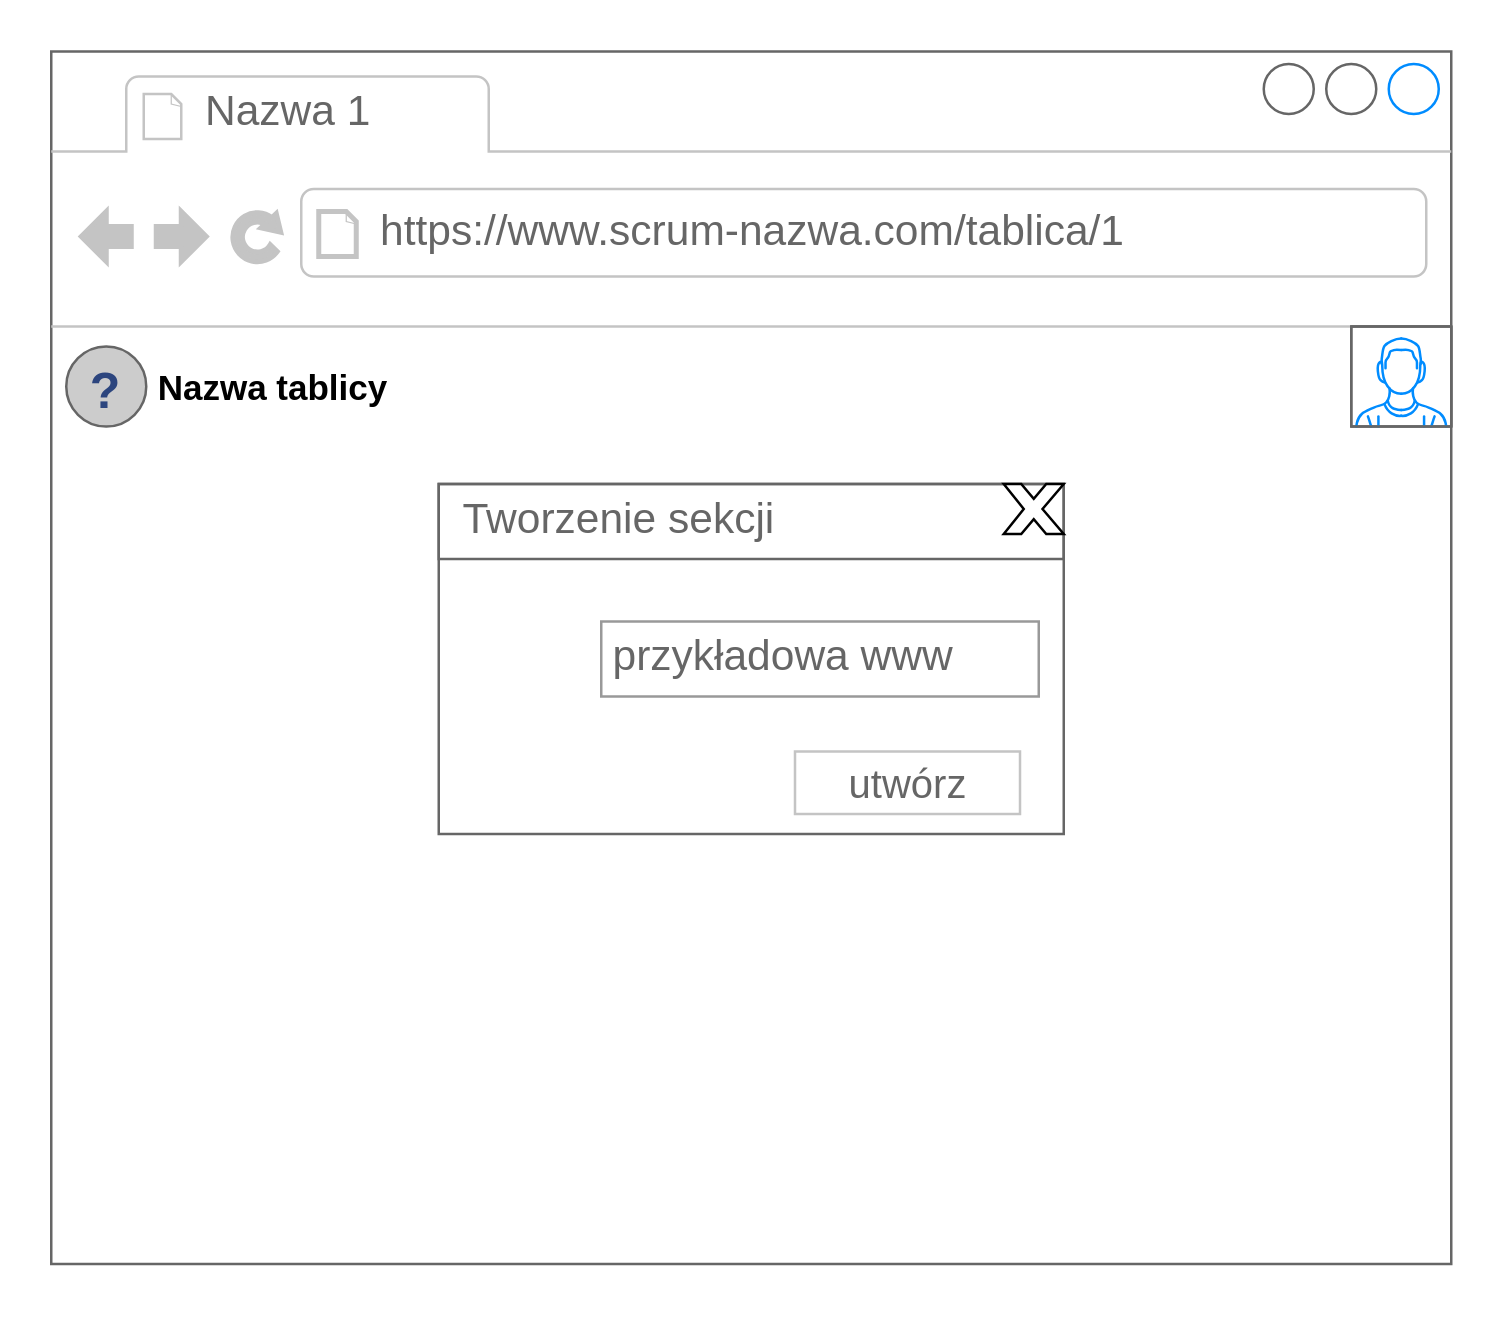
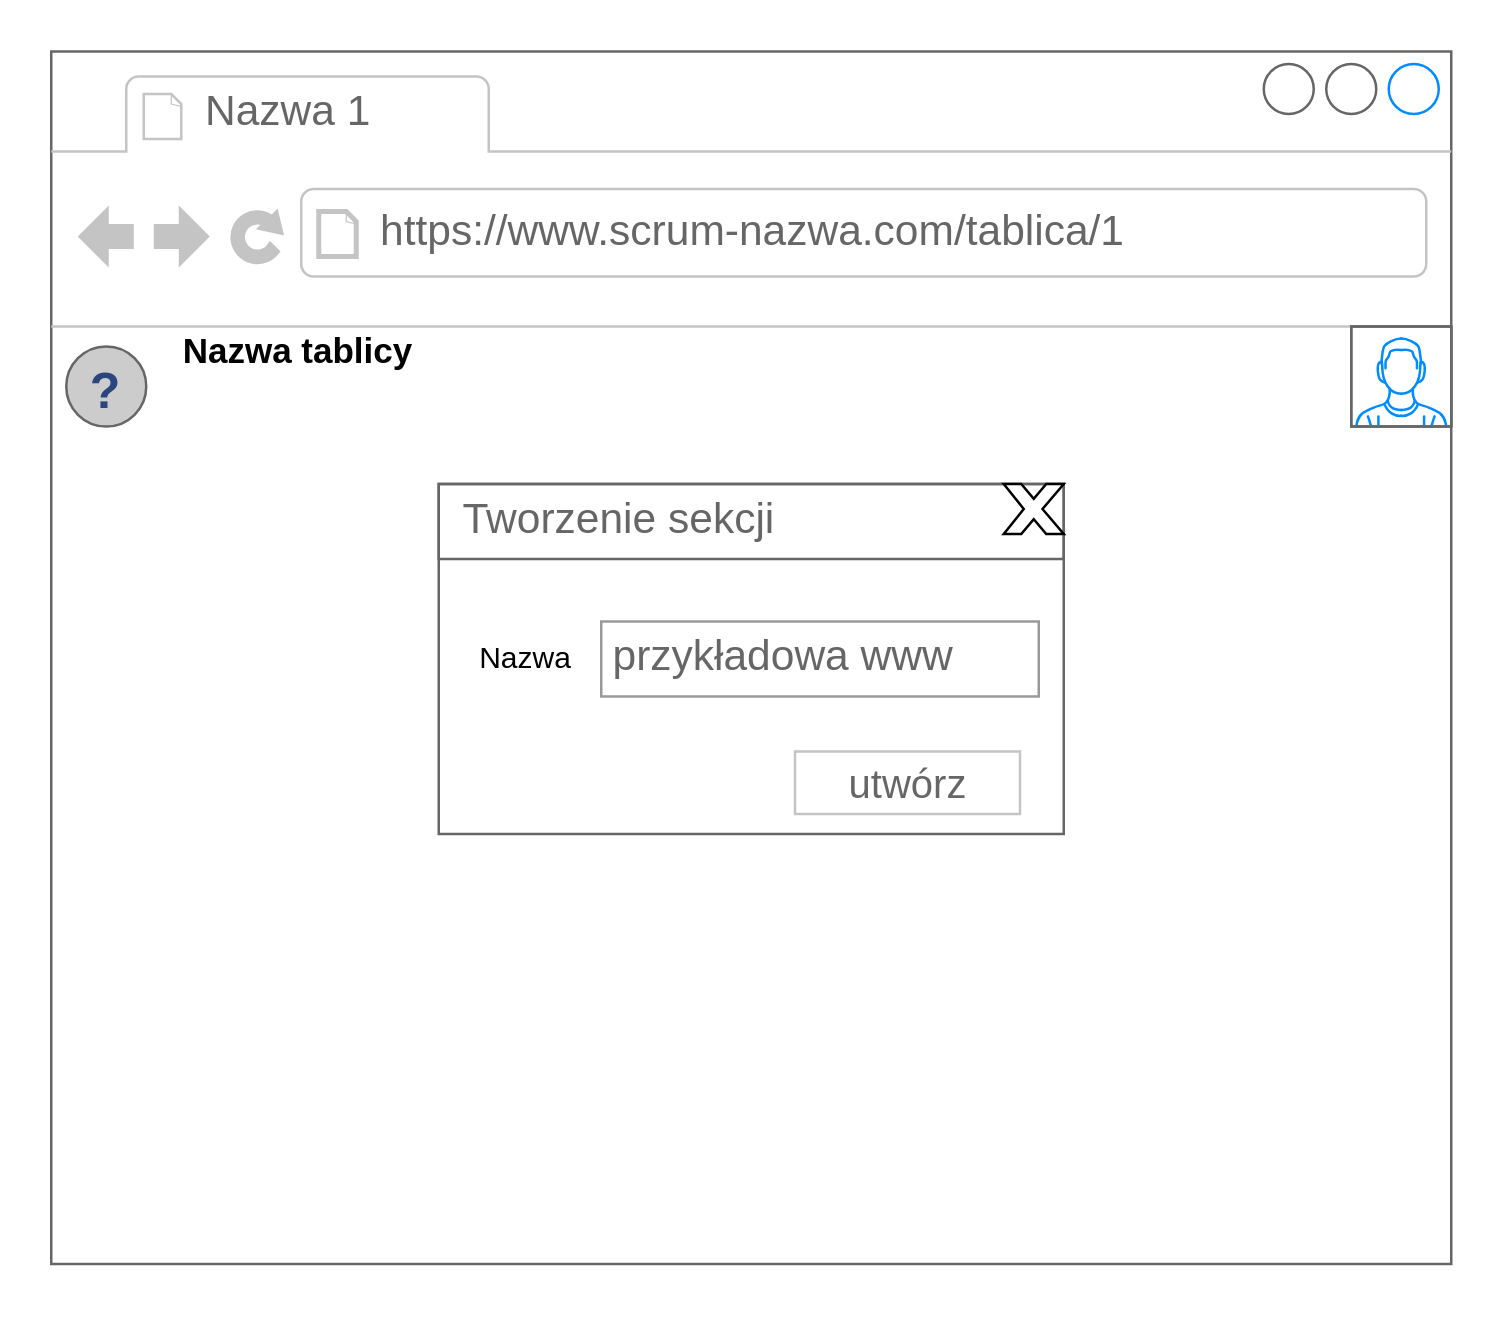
(274, 389) -> (299, 351)
none -> (526, 659)
